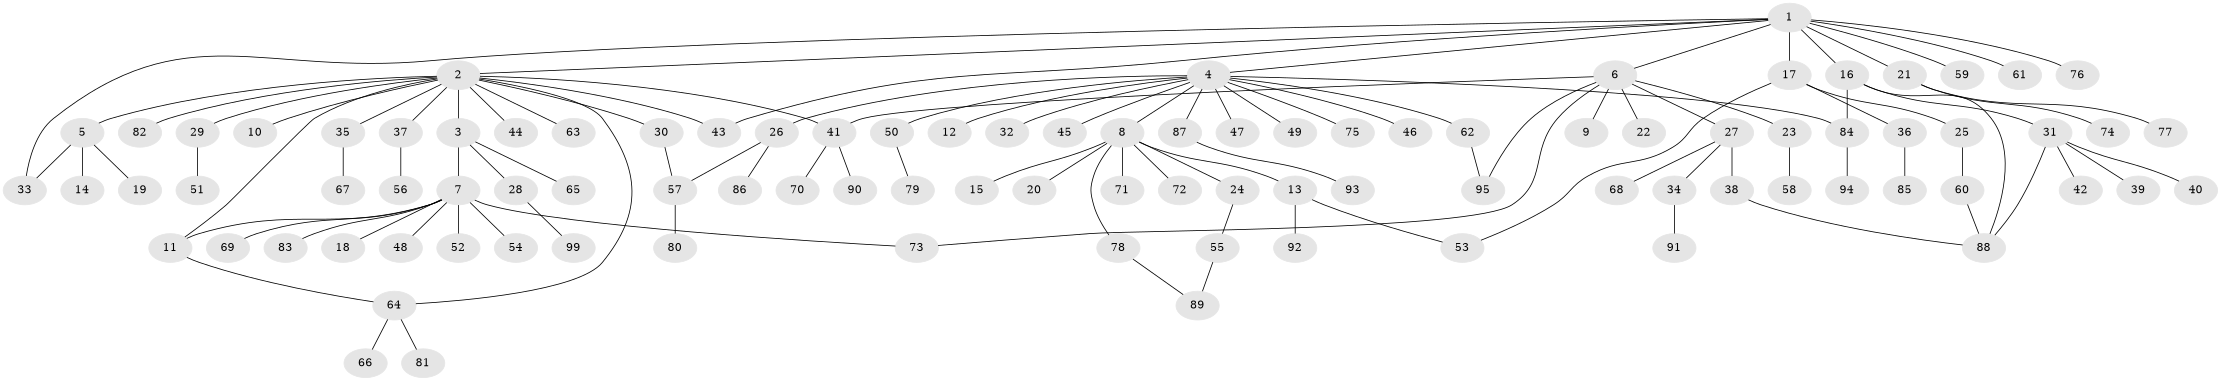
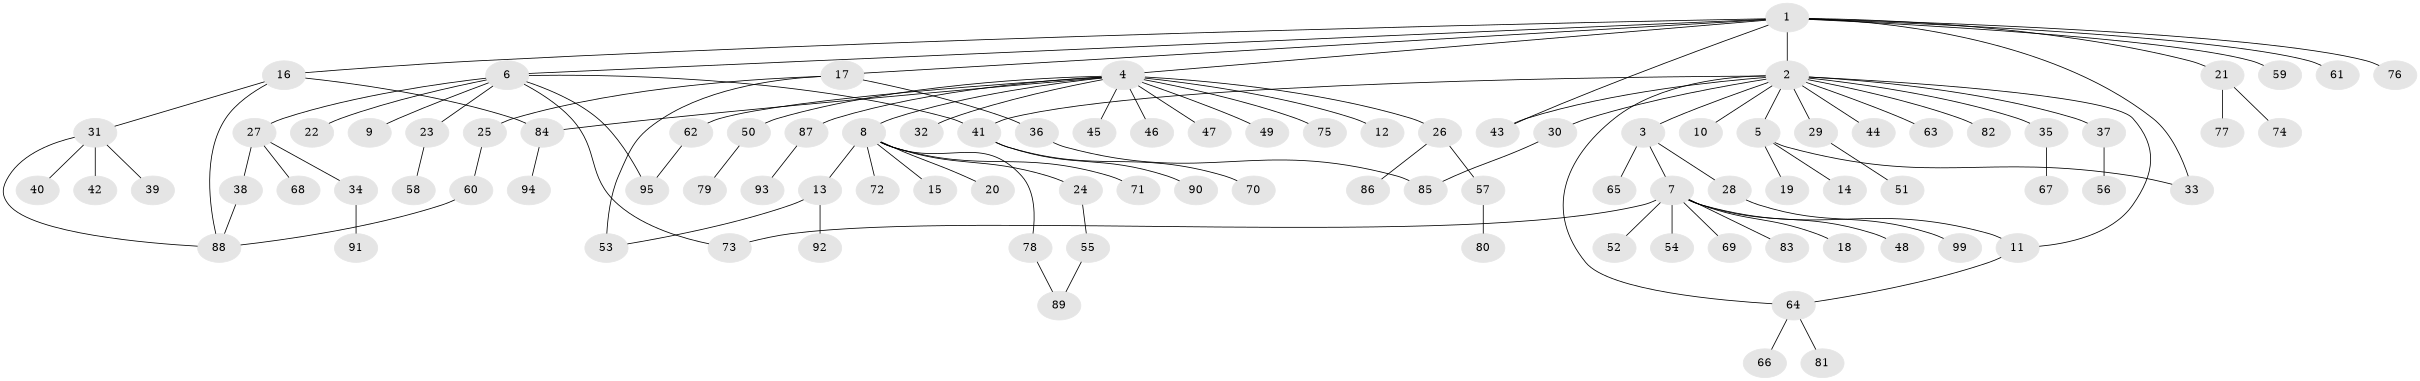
(668, 161) -> (1490, 162)
